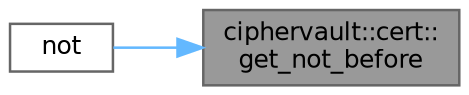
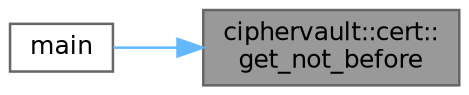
(61, 48) -> (61, 48)
